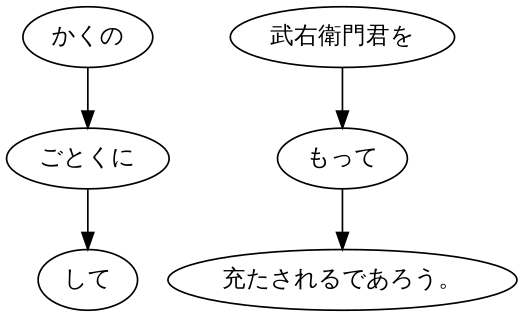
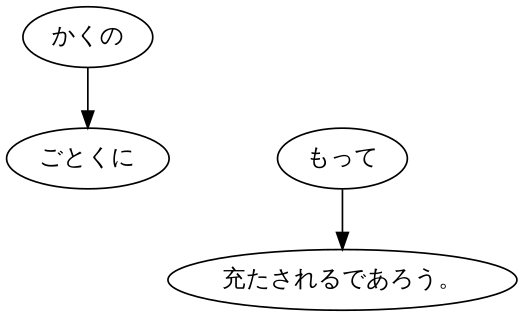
(342, 37) -> none
(88, 280) -> none
